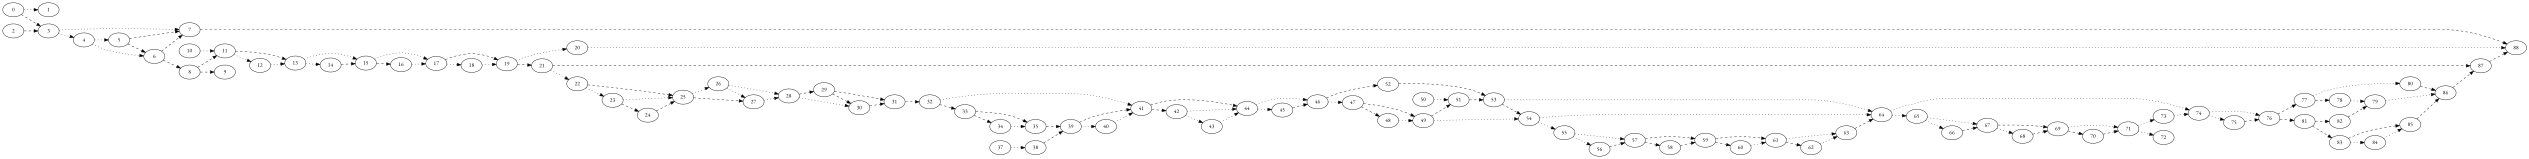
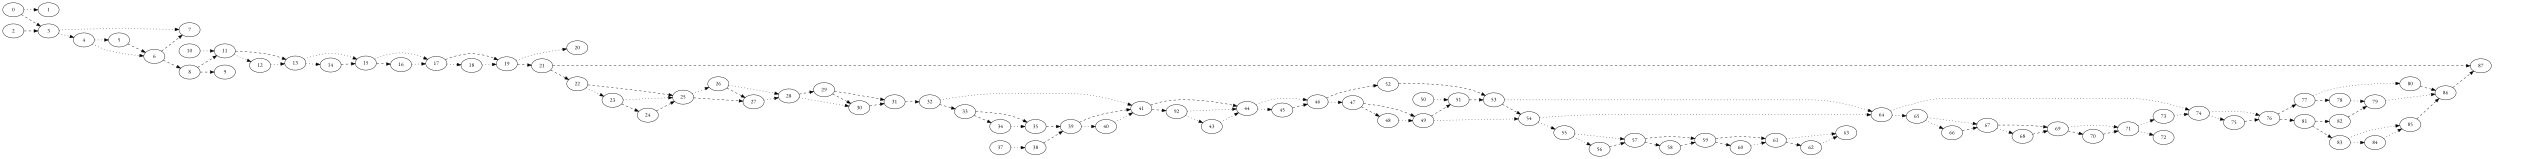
(152, 35) -> none
(2516, 48) -> none
(558, 74) -> (558, 74)
(734, 92) -> (734, 92)
(1177, 112) -> (1177, 112)
(1862, 125) -> none
(2372, 130) -> (2372, 130)
